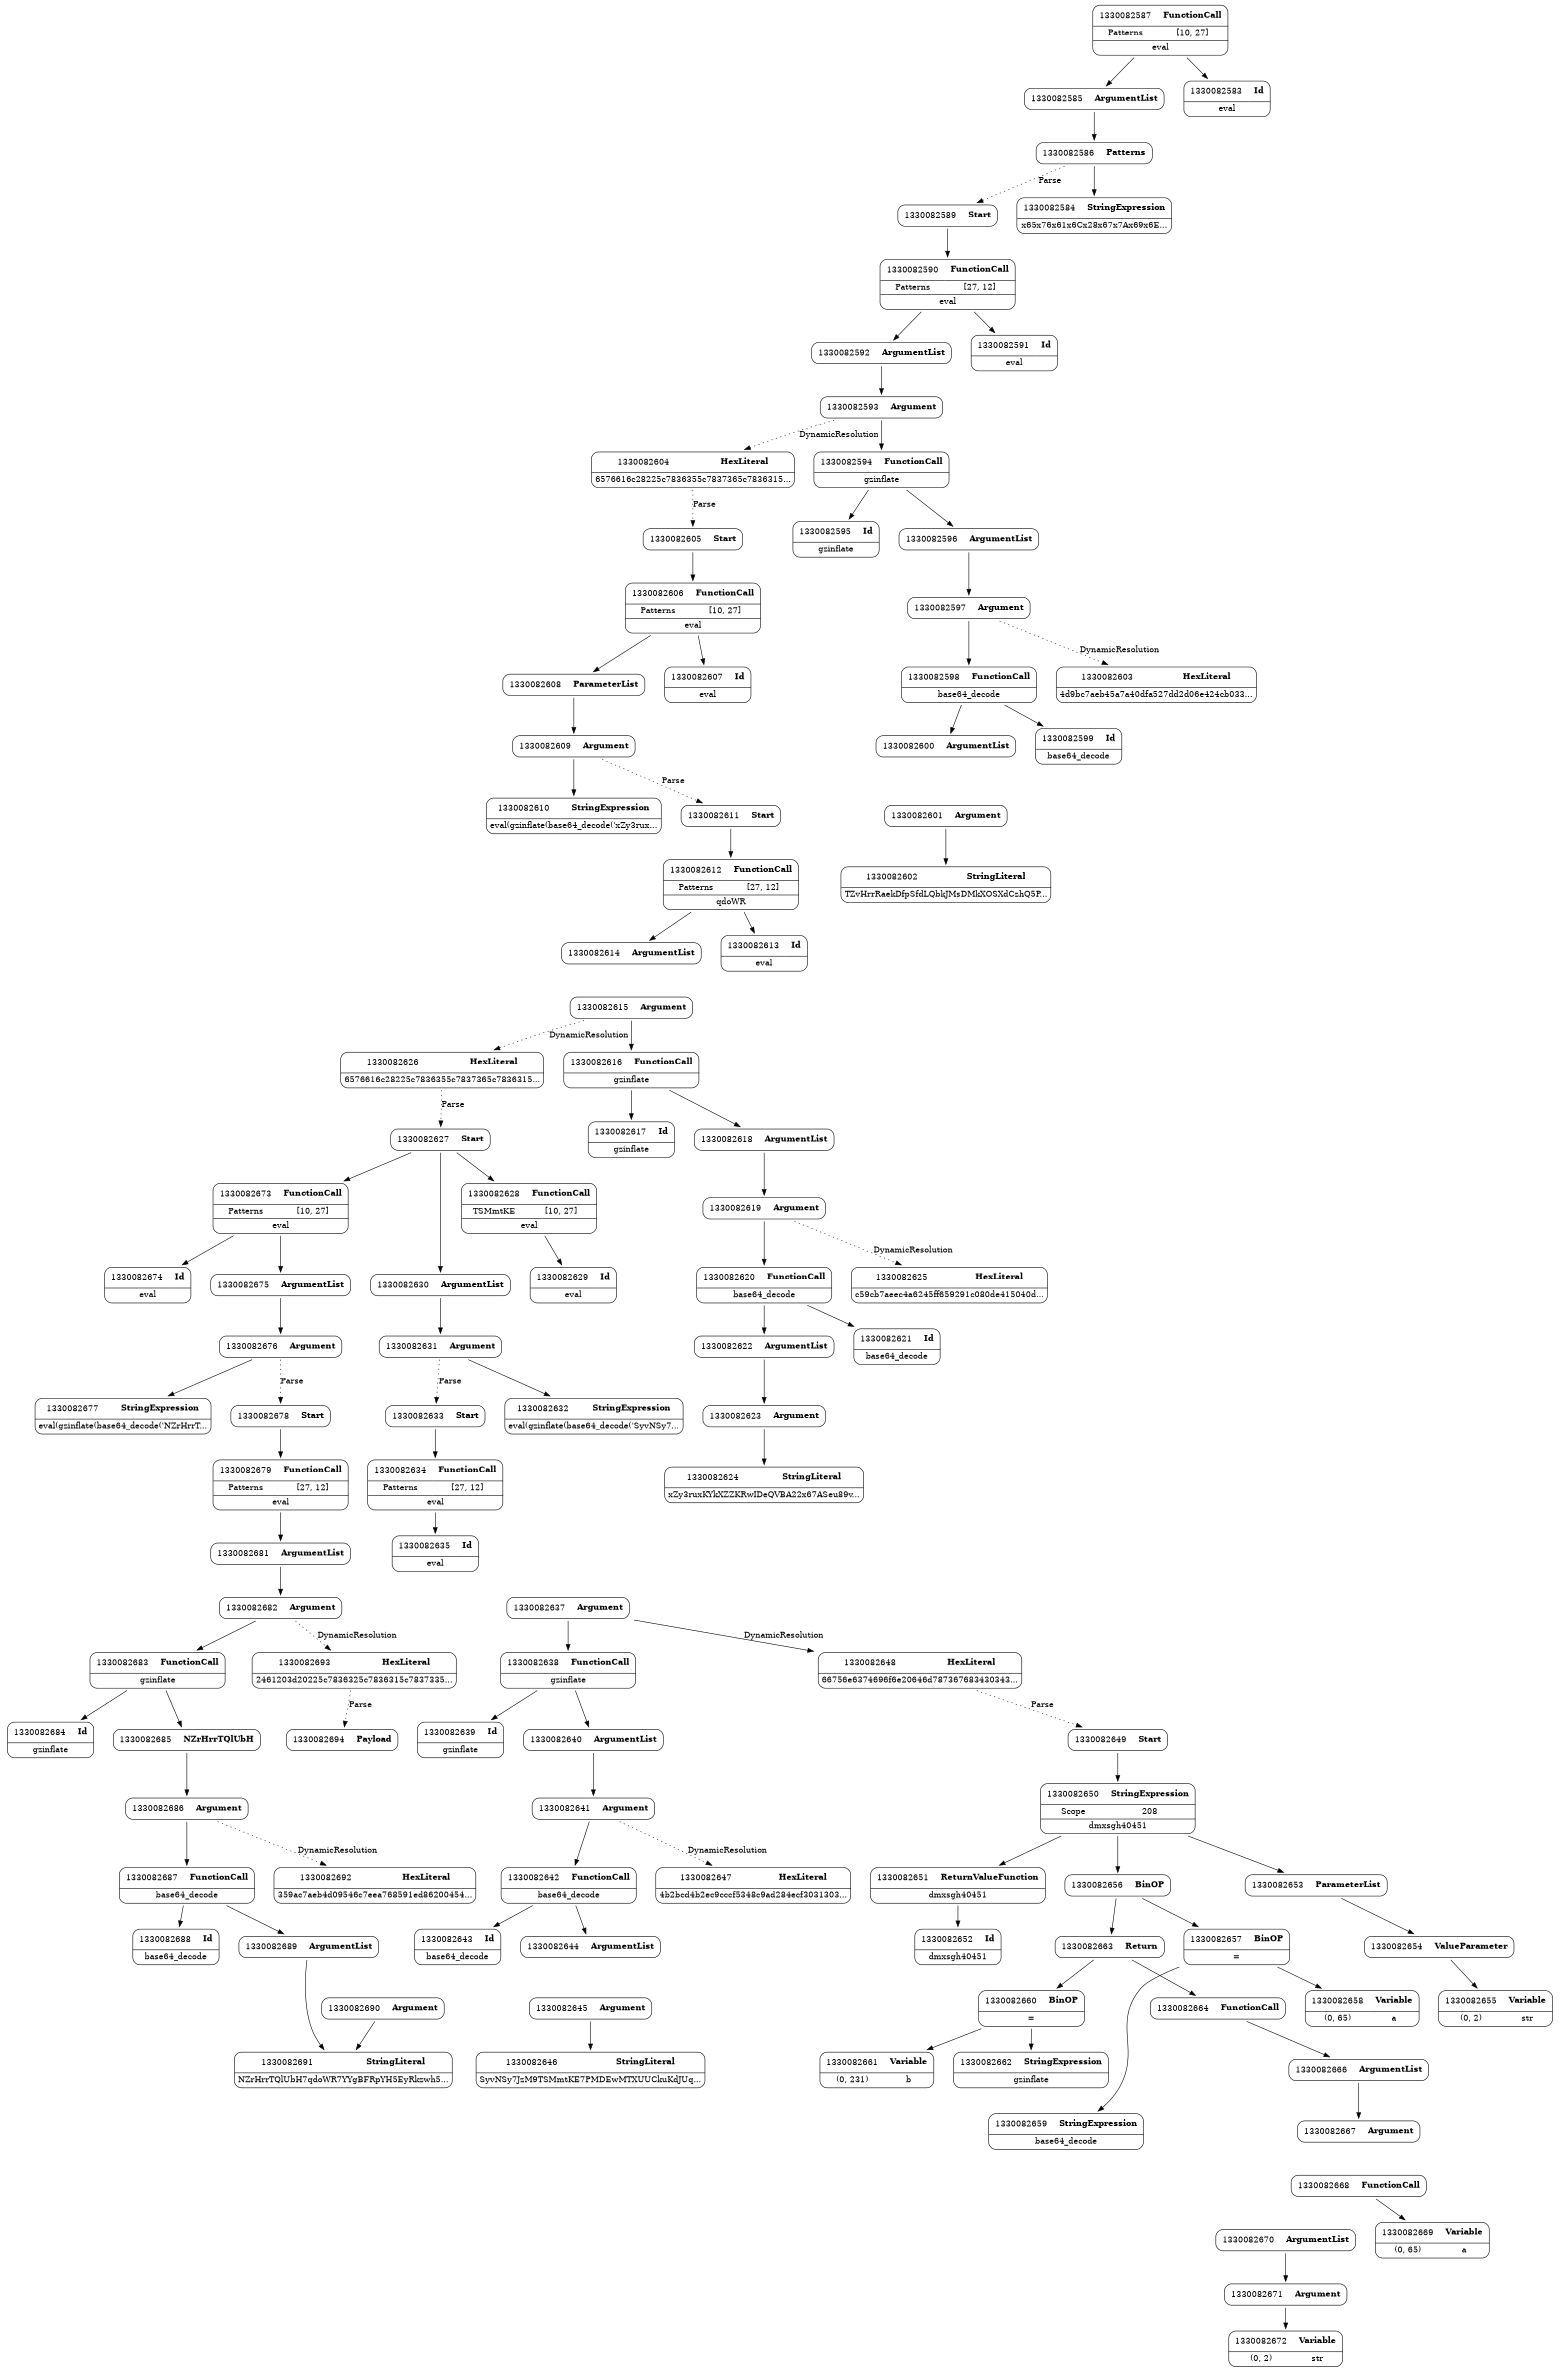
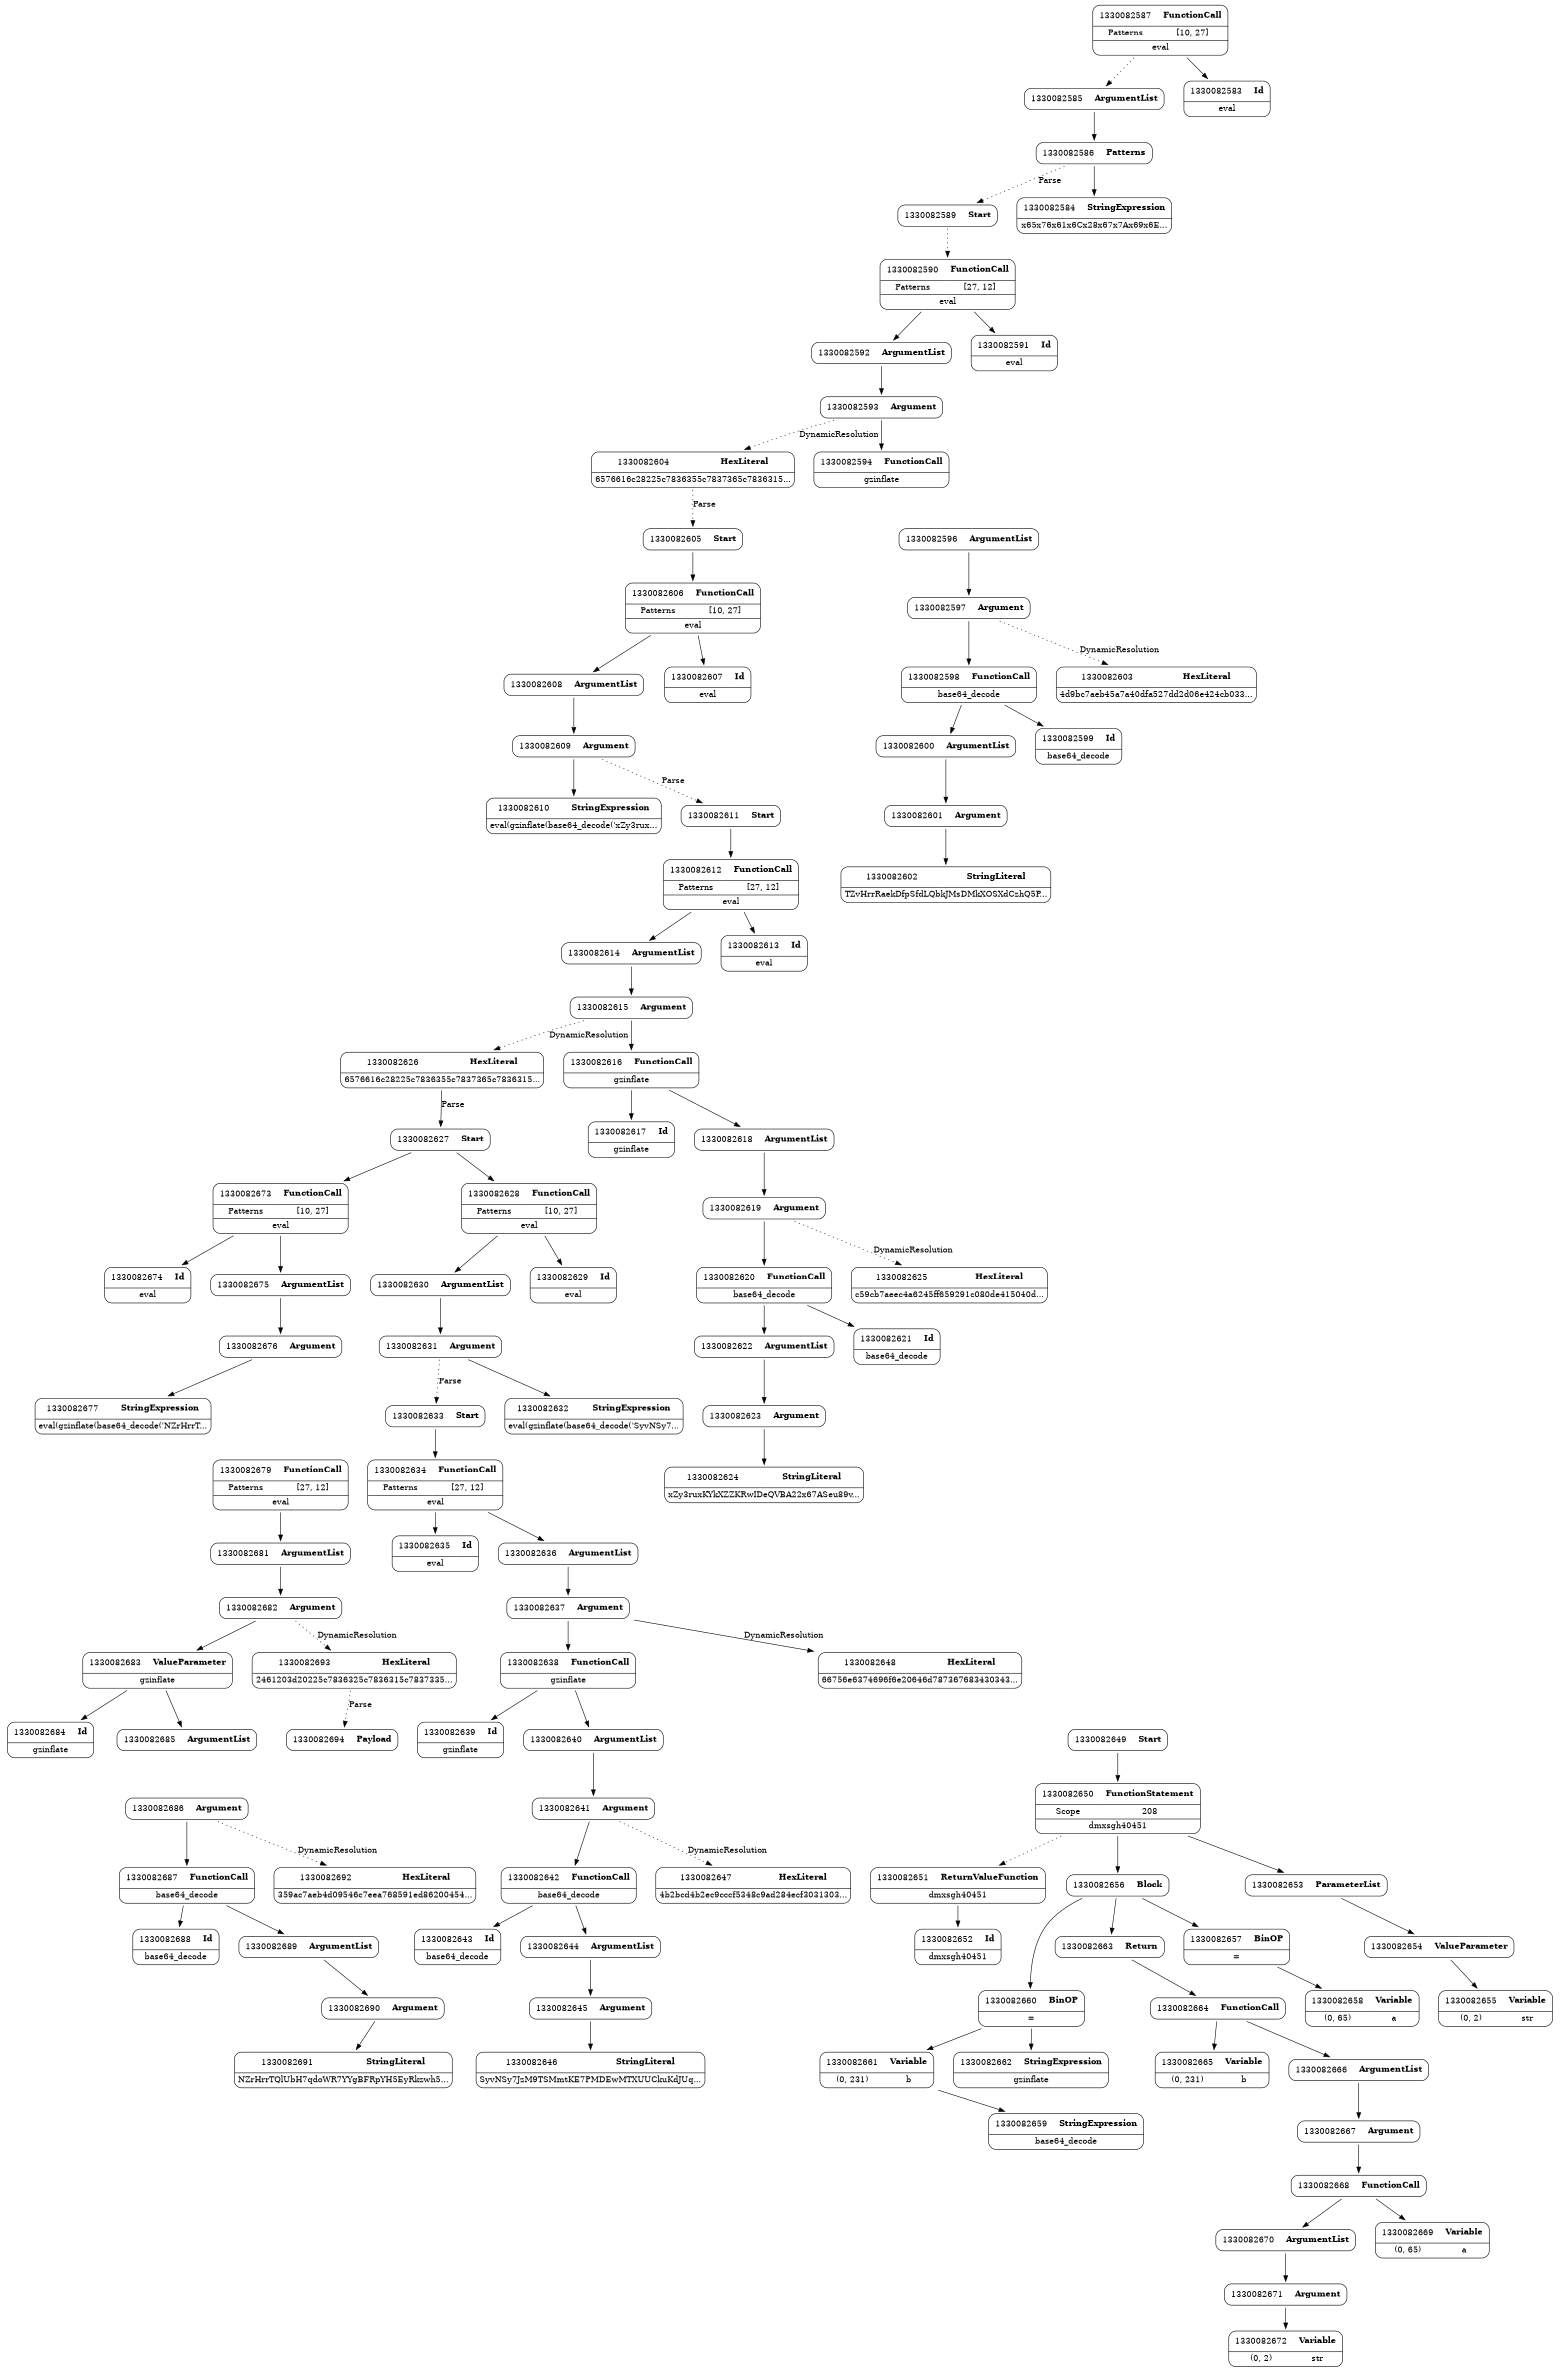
(1122, 70) -> (1122, 70)
(948, 240) -> (948, 240)
(927, 506) -> none
(836, 539) -> none
(606, 684) -> (606, 684)
none -> (946, 778)
(731, 902) -> (731, 902)
none -> (631, 978)
(441, 1105) -> (441, 1105)
(440, 1209) -> (478, 1252)
(494, 1211) -> (494, 1211)
(281, 1416) -> none
none -> (568, 1554)
(190, 1662) -> (189, 1662)
(1027, 1708) -> none
(219, 1739) -> (219, 1739)
(187, 1771) -> none
(1150, 1794) -> (1150, 1794)
(1033, 1849) -> (1033, 1849)
(1150, 1885) -> (1150, 1885)
(1078, 1972) -> (1042, 1932)
none -> (591, 1975)
(306, 2004) -> (343, 1976)
(1127, 2028) -> (969, 2100)
none -> (1212, 2070)
none -> (1359, 2156)
none -> (1325, 2211)
